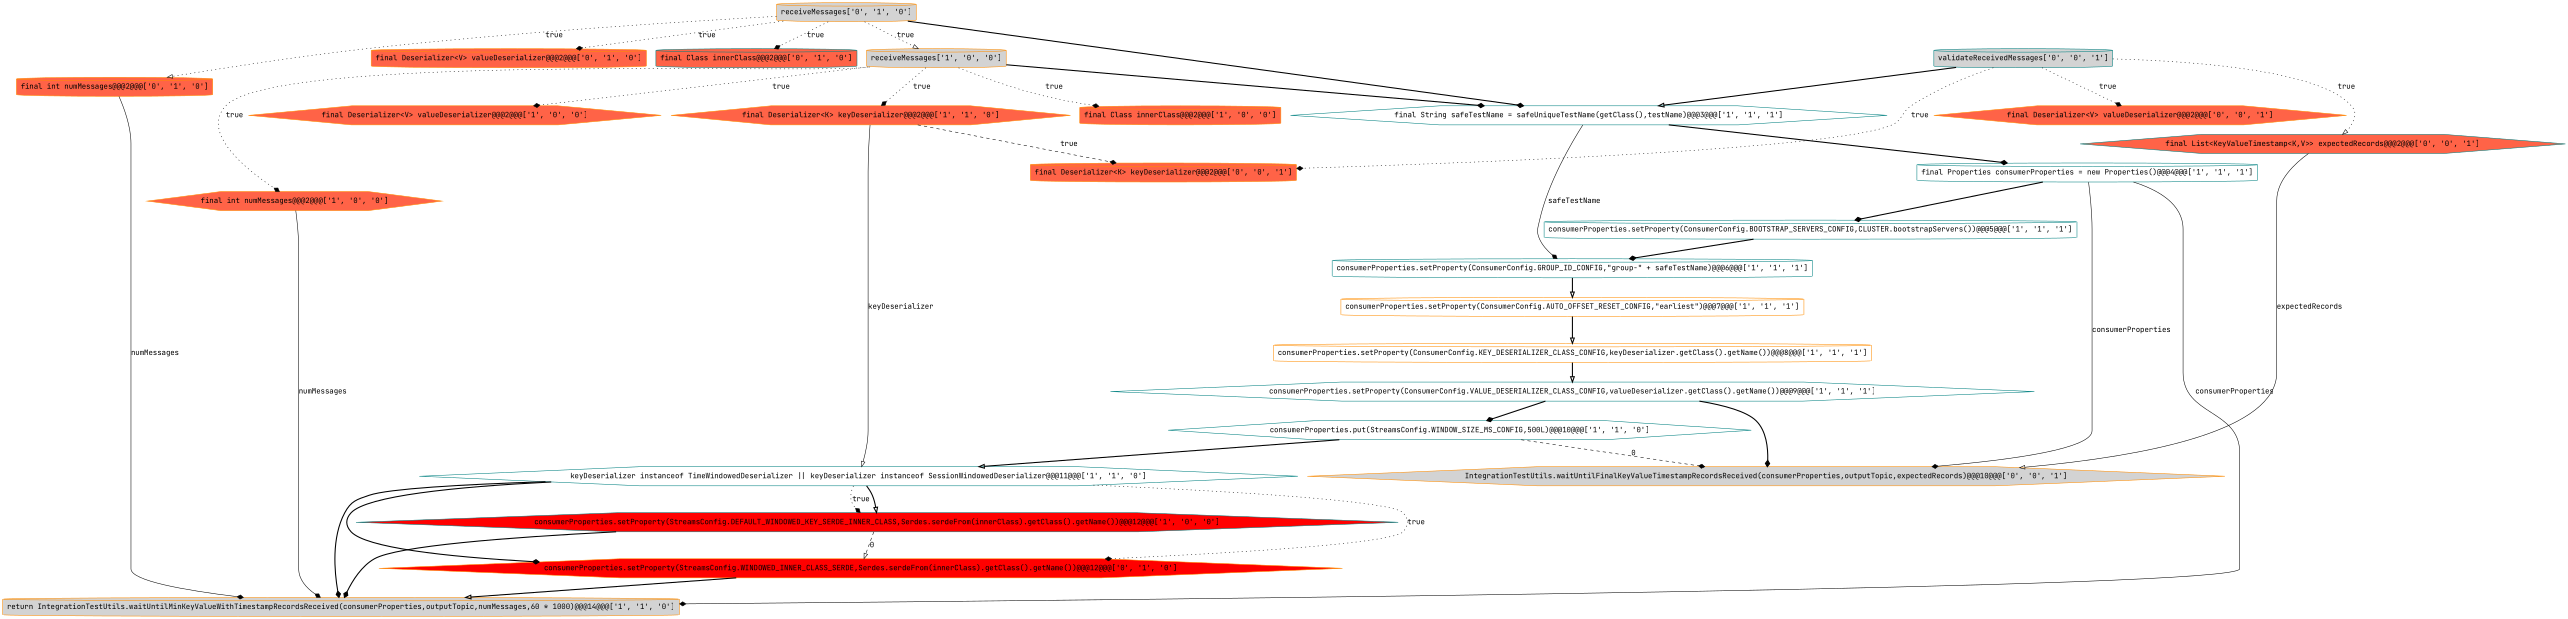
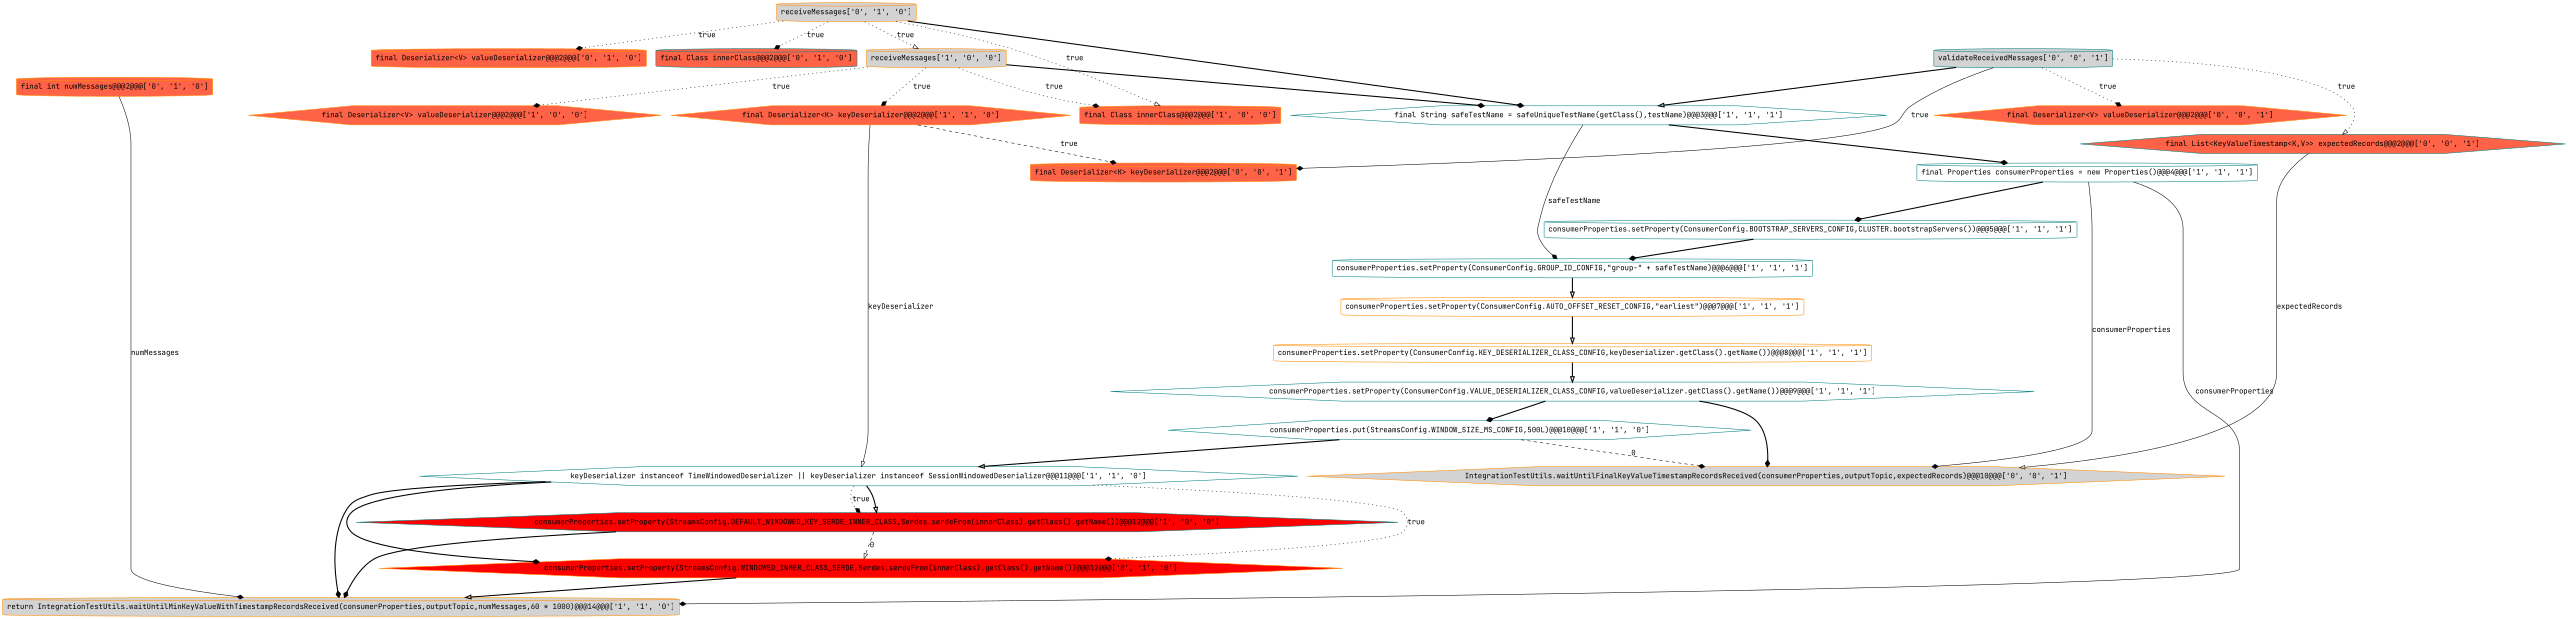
(474, 38) -> (1028, 54)
(1658, 153) -> (1658, 153)
(294, 201) -> none
